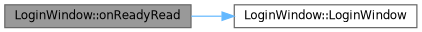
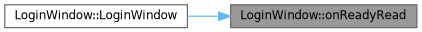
(207, 16) -> (203, 16)
